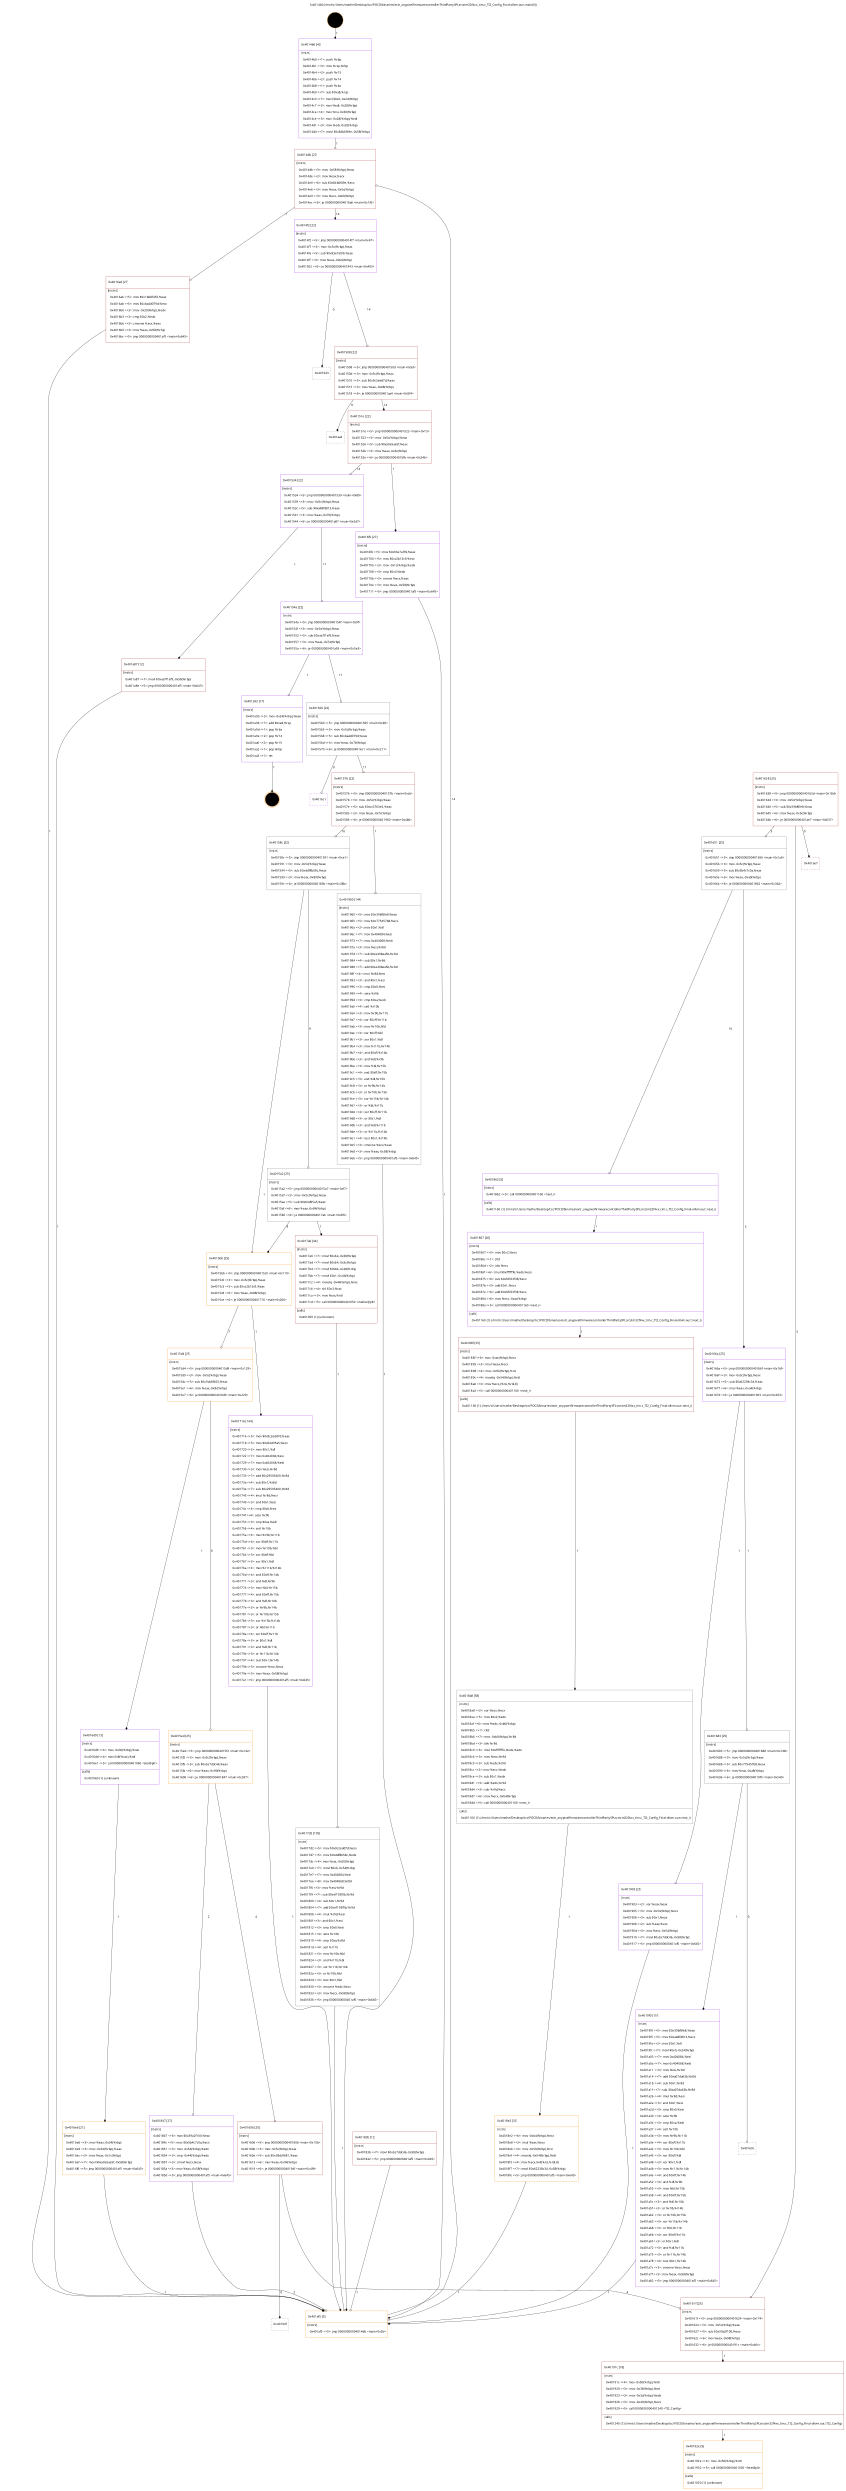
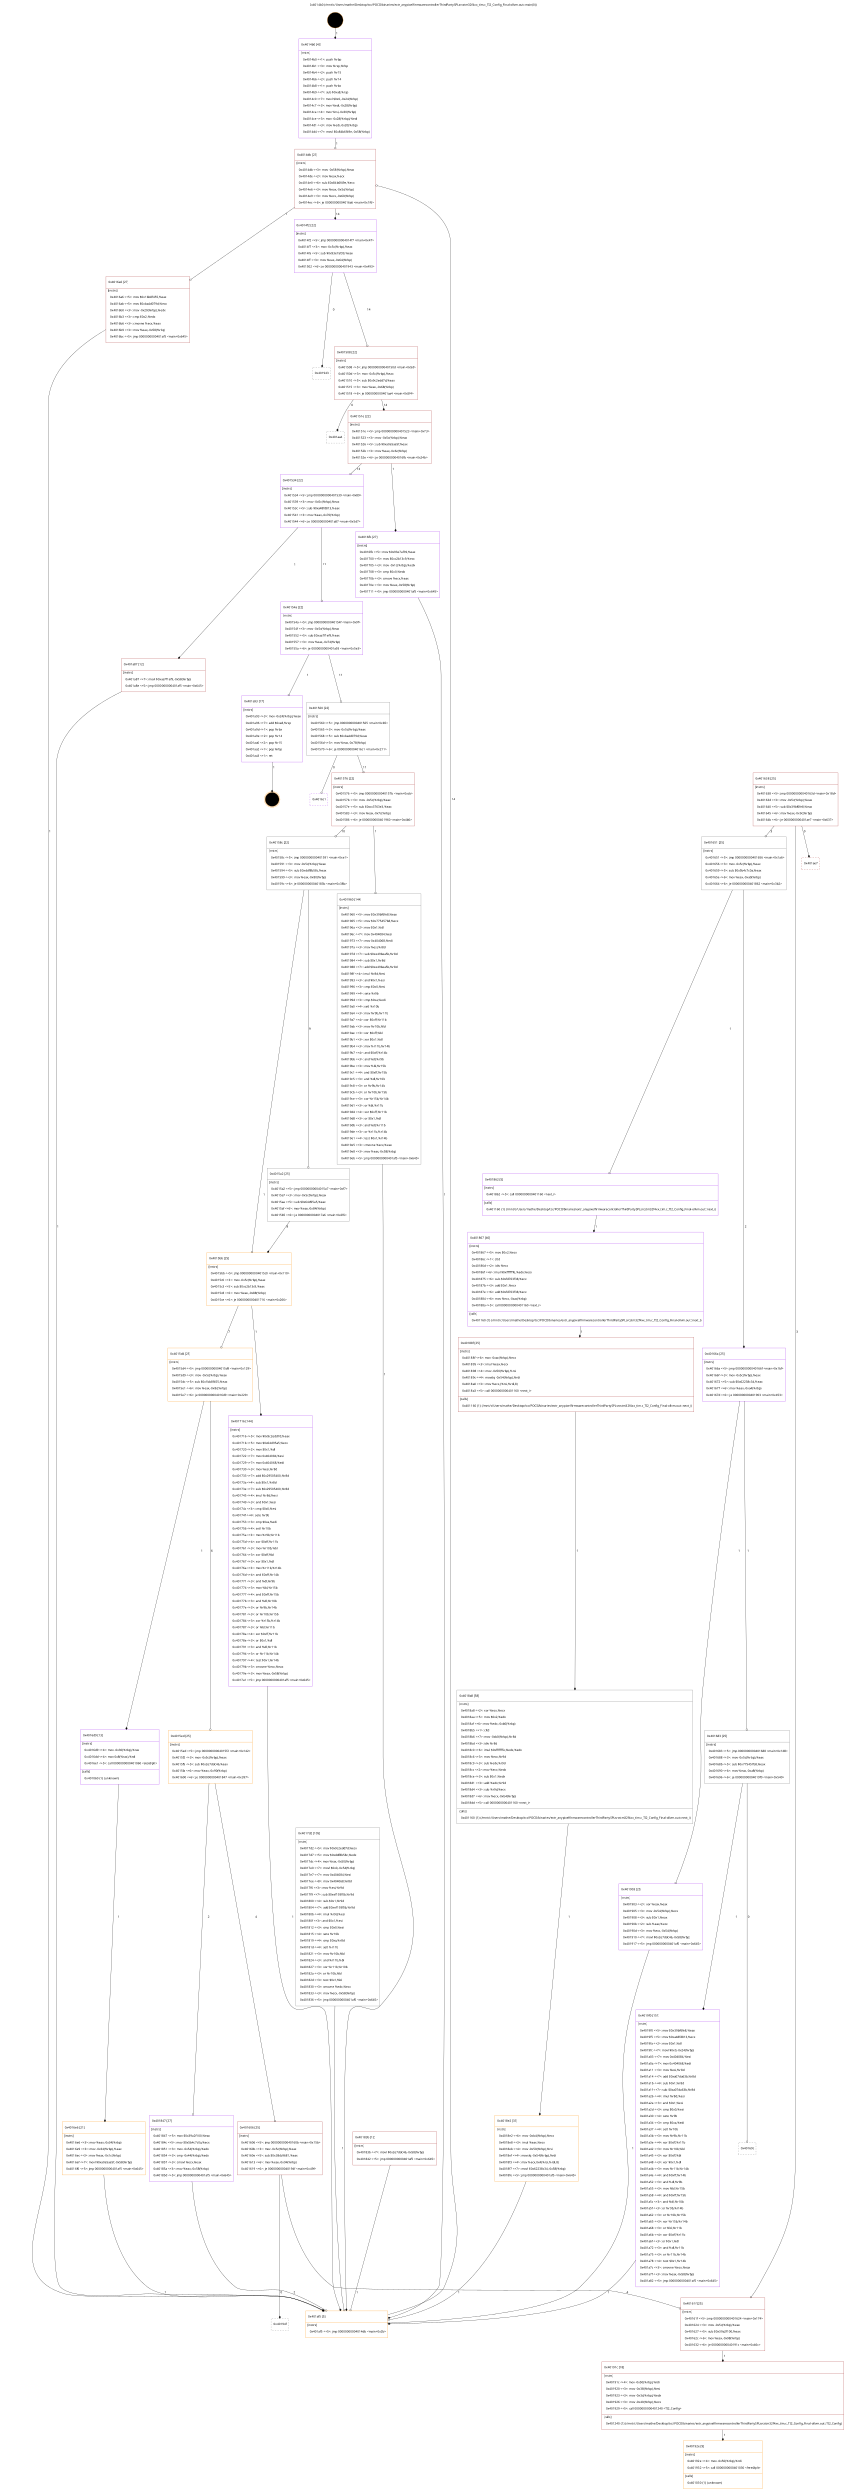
(730, 1029) -> (730, 1029)
(336, 1279) -> none
